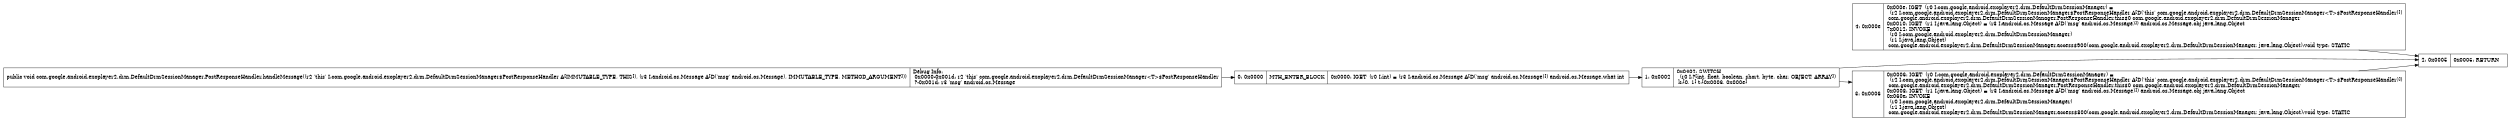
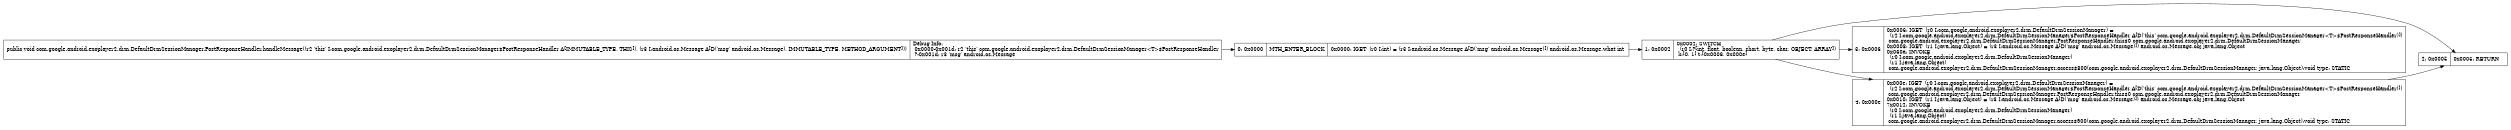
(2387, 68) -> none
none -> (1822, 70)
(1701, 72) -> (1701, 44)
